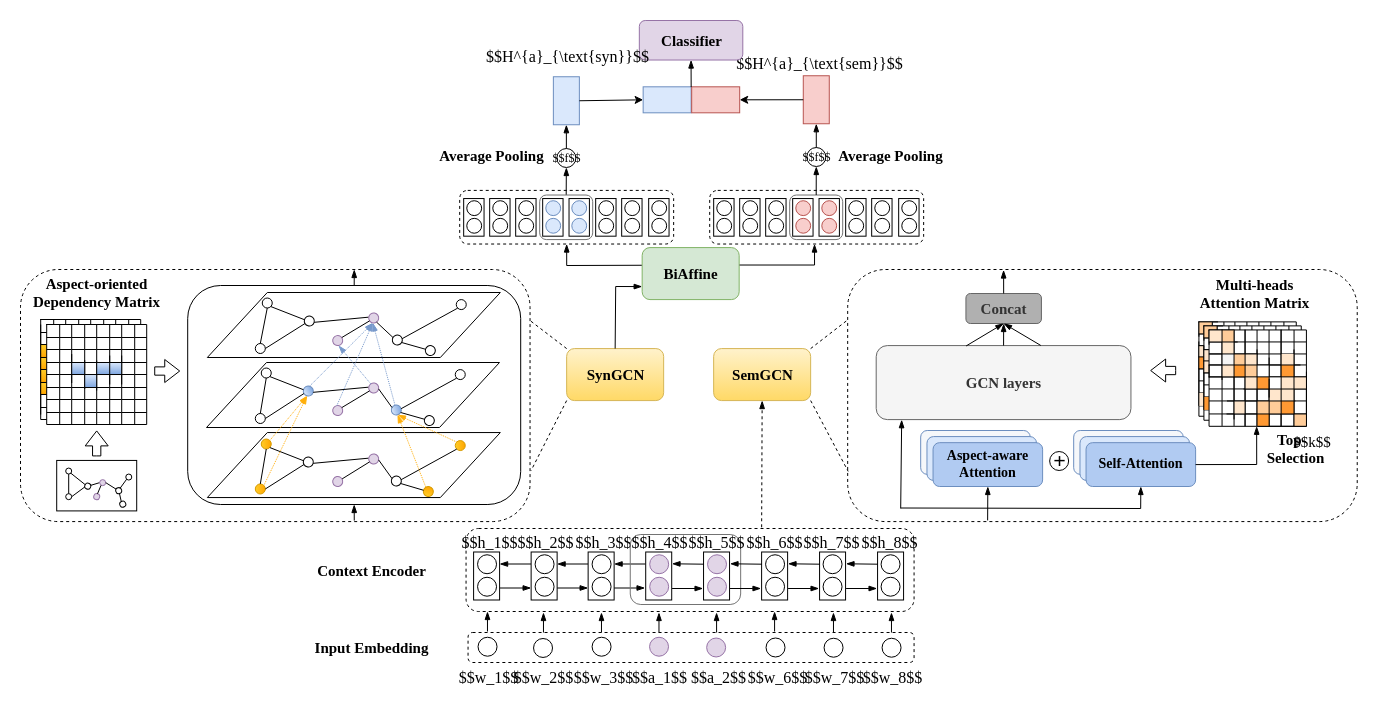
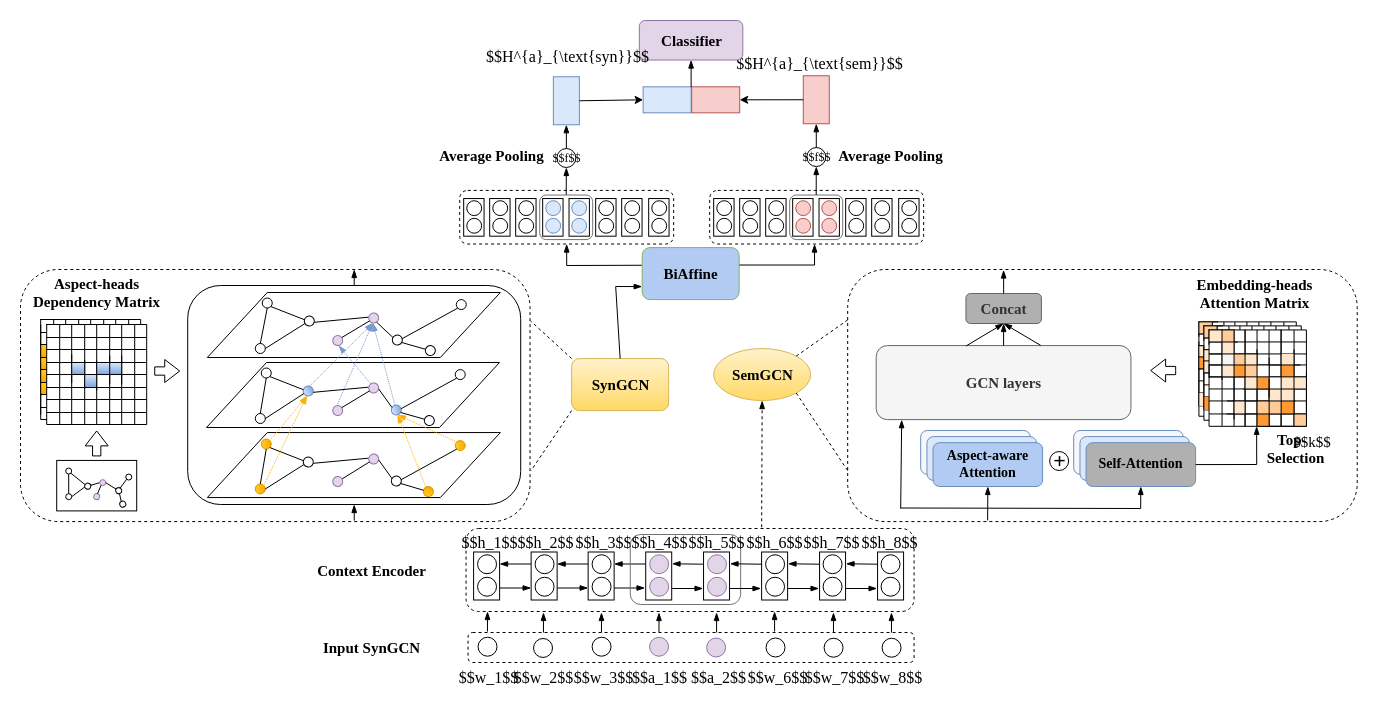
(691, 274) -> (691, 274)
(97, 293) -> (97, 293)
(1255, 294) -> (1255, 294)
(615, 375) -> (620, 385)
(762, 375) -> (762, 375)
(1141, 465) -> (1141, 465)
(372, 648) -> (372, 648)
